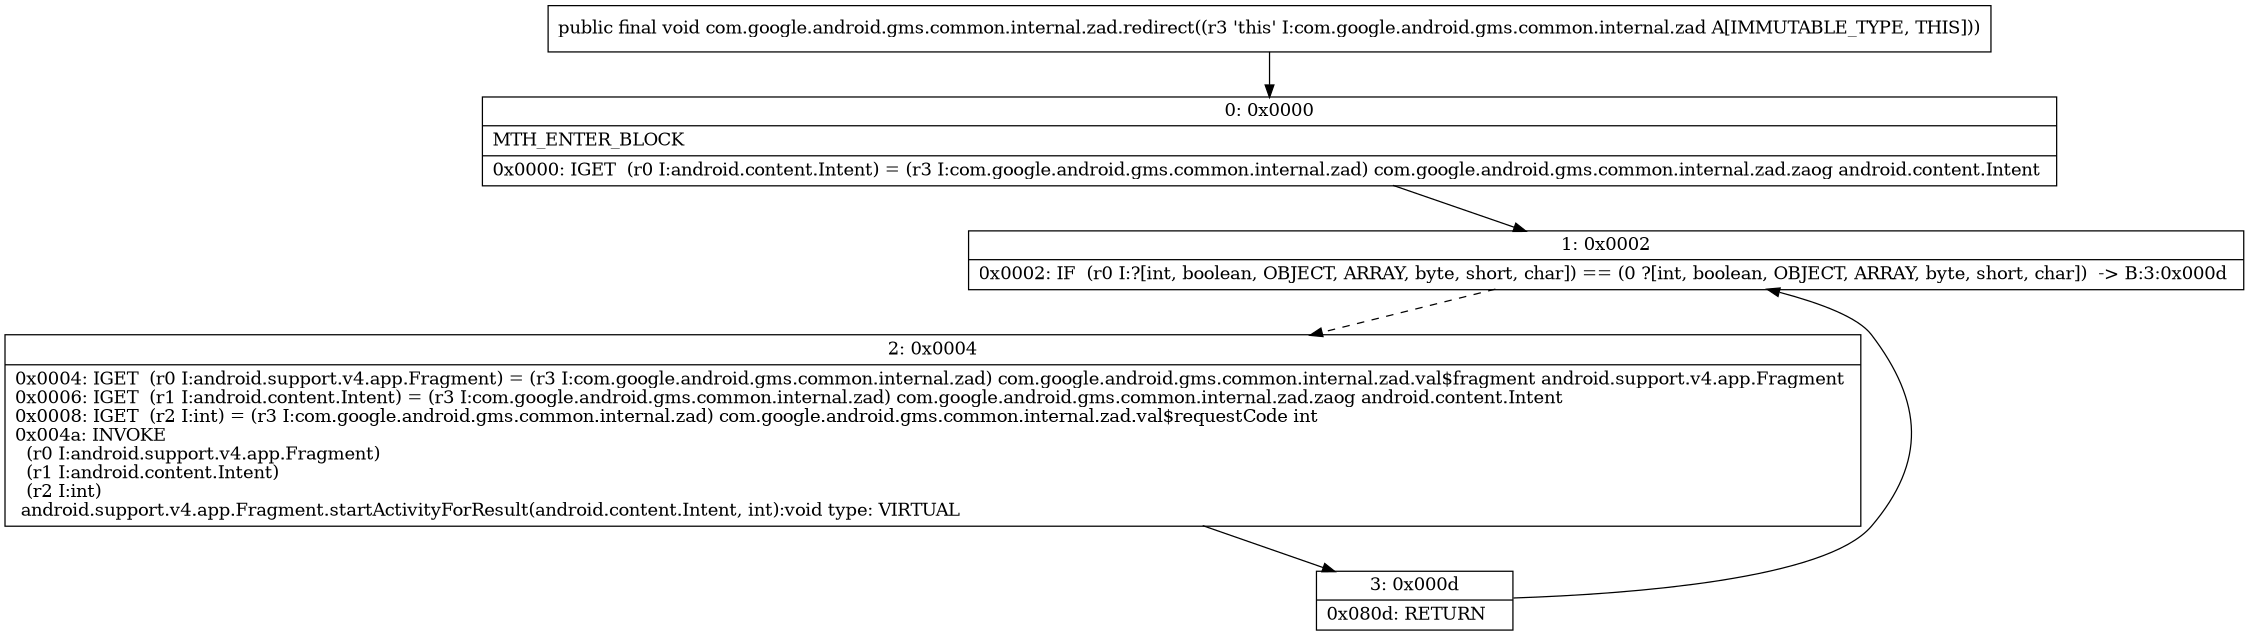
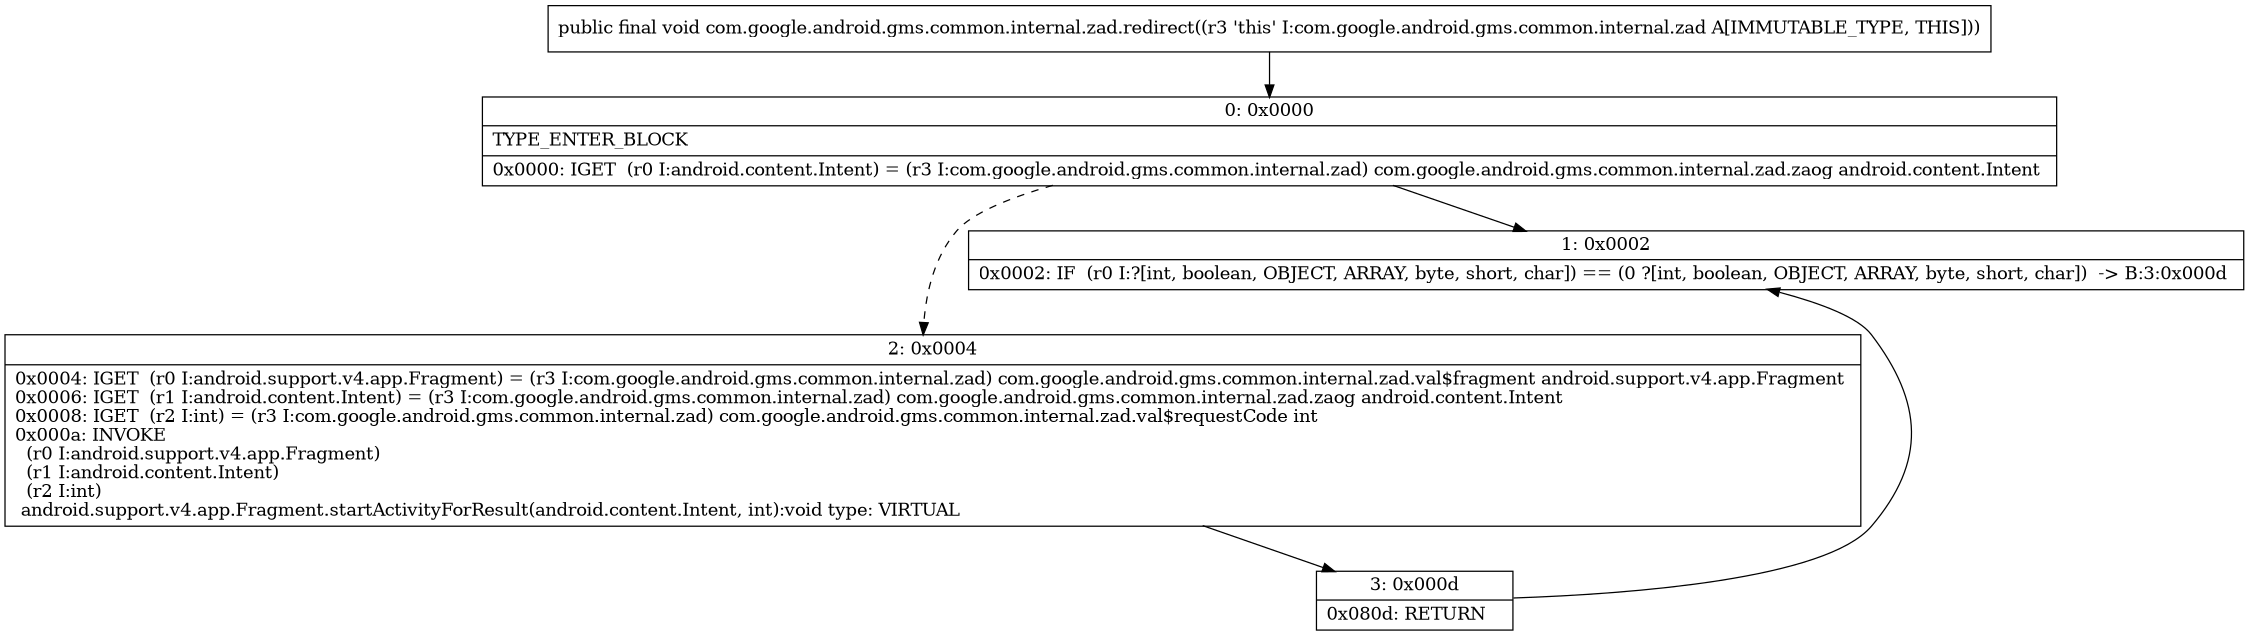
(589, 140) -> (591, 140)
(1409, 311) -> (960, 228)
(96, 435) -> (96, 435)
